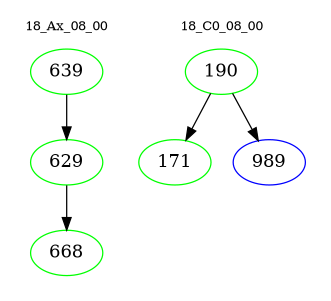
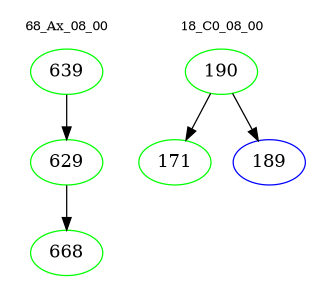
(67, 27) -> (67, 27)
(269, 162) -> (269, 162)
